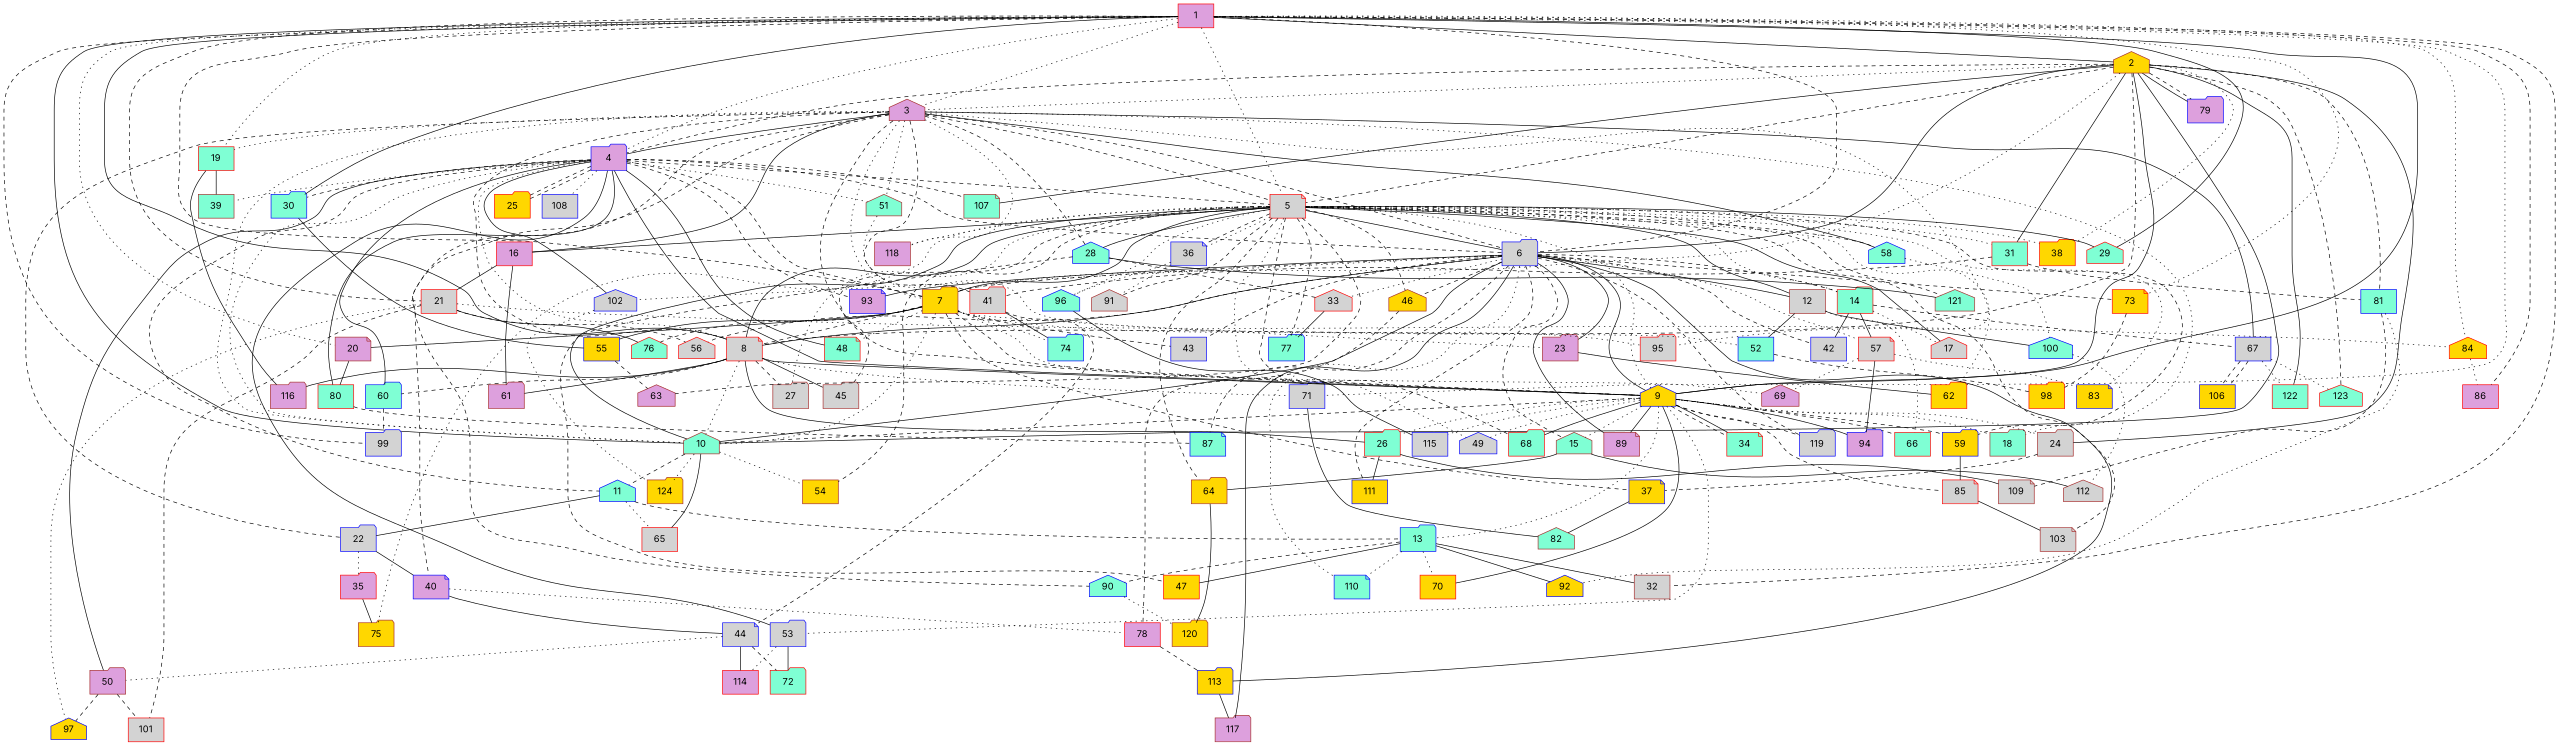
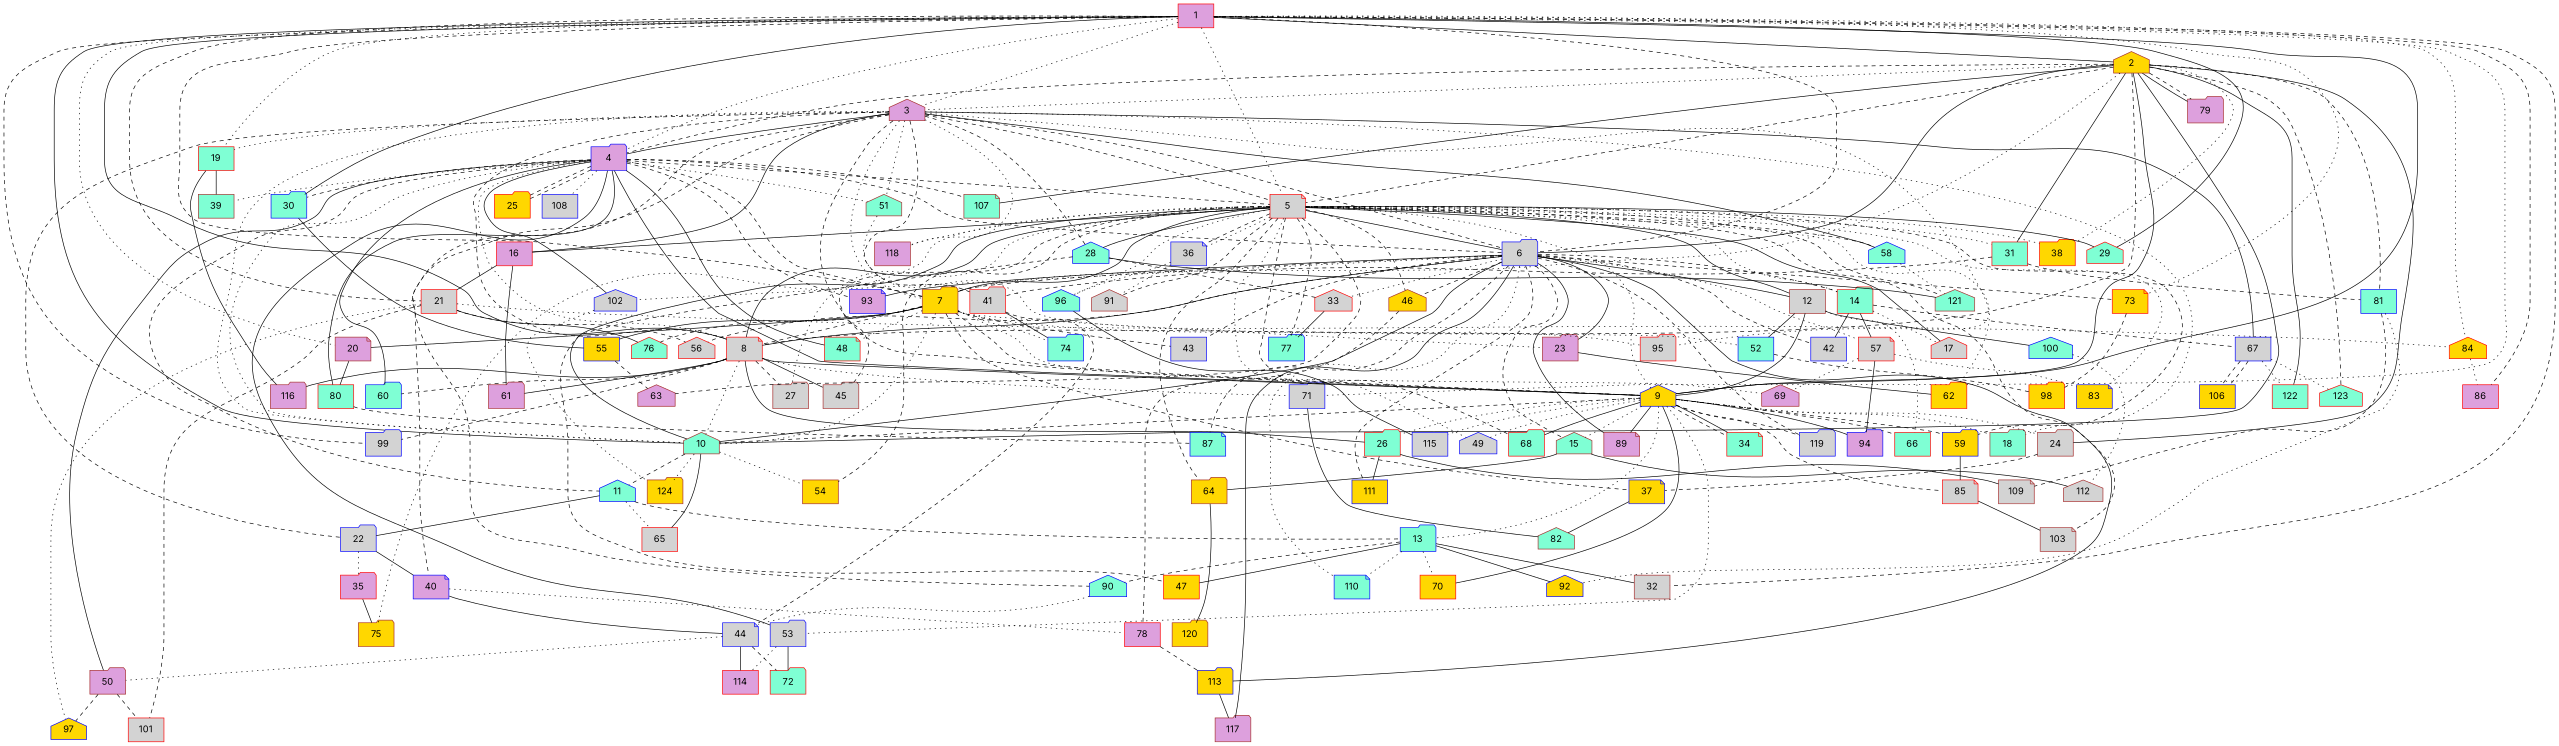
(2205, 111) -> (2205, 111)
(1993, 279) -> (1922, 279)
(1620, 305) -> (1749, 379)
(383, 421) -> (573, 399)
(1148, 610) -> (924, 610)
